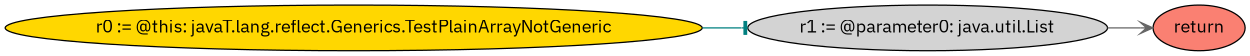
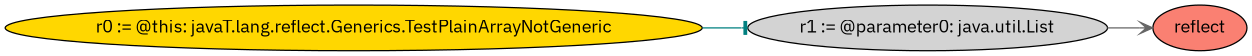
(1199, 28) -> (1200, 28)
